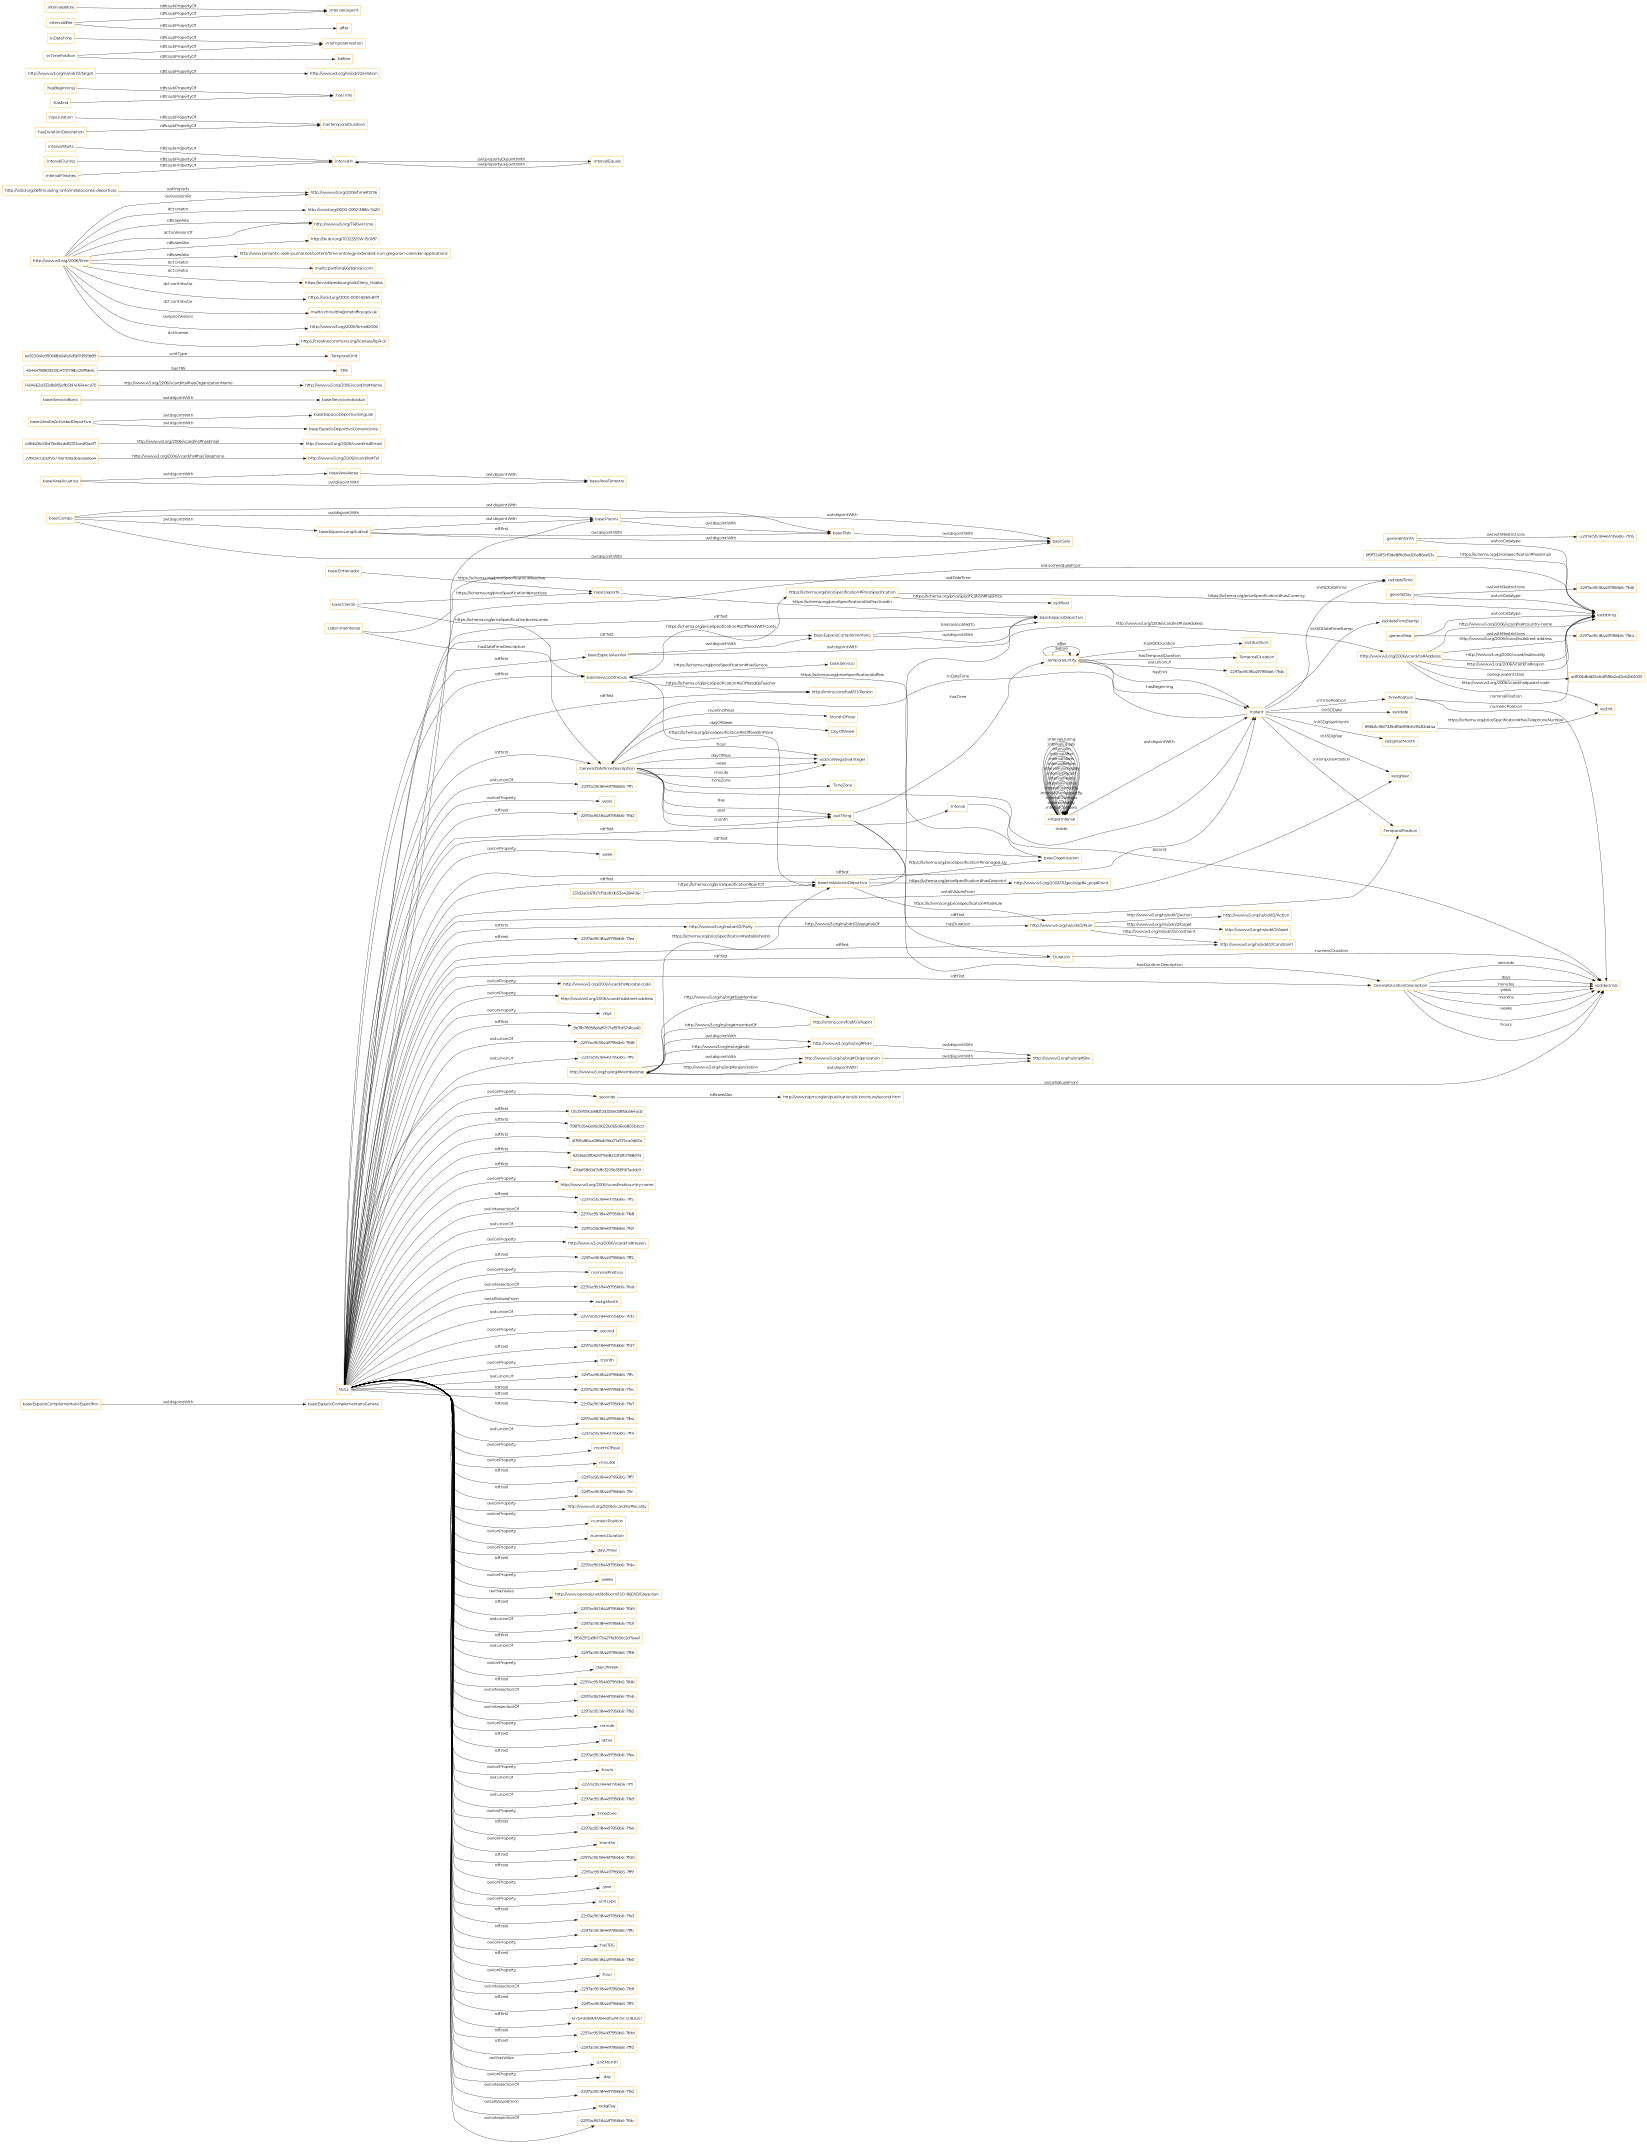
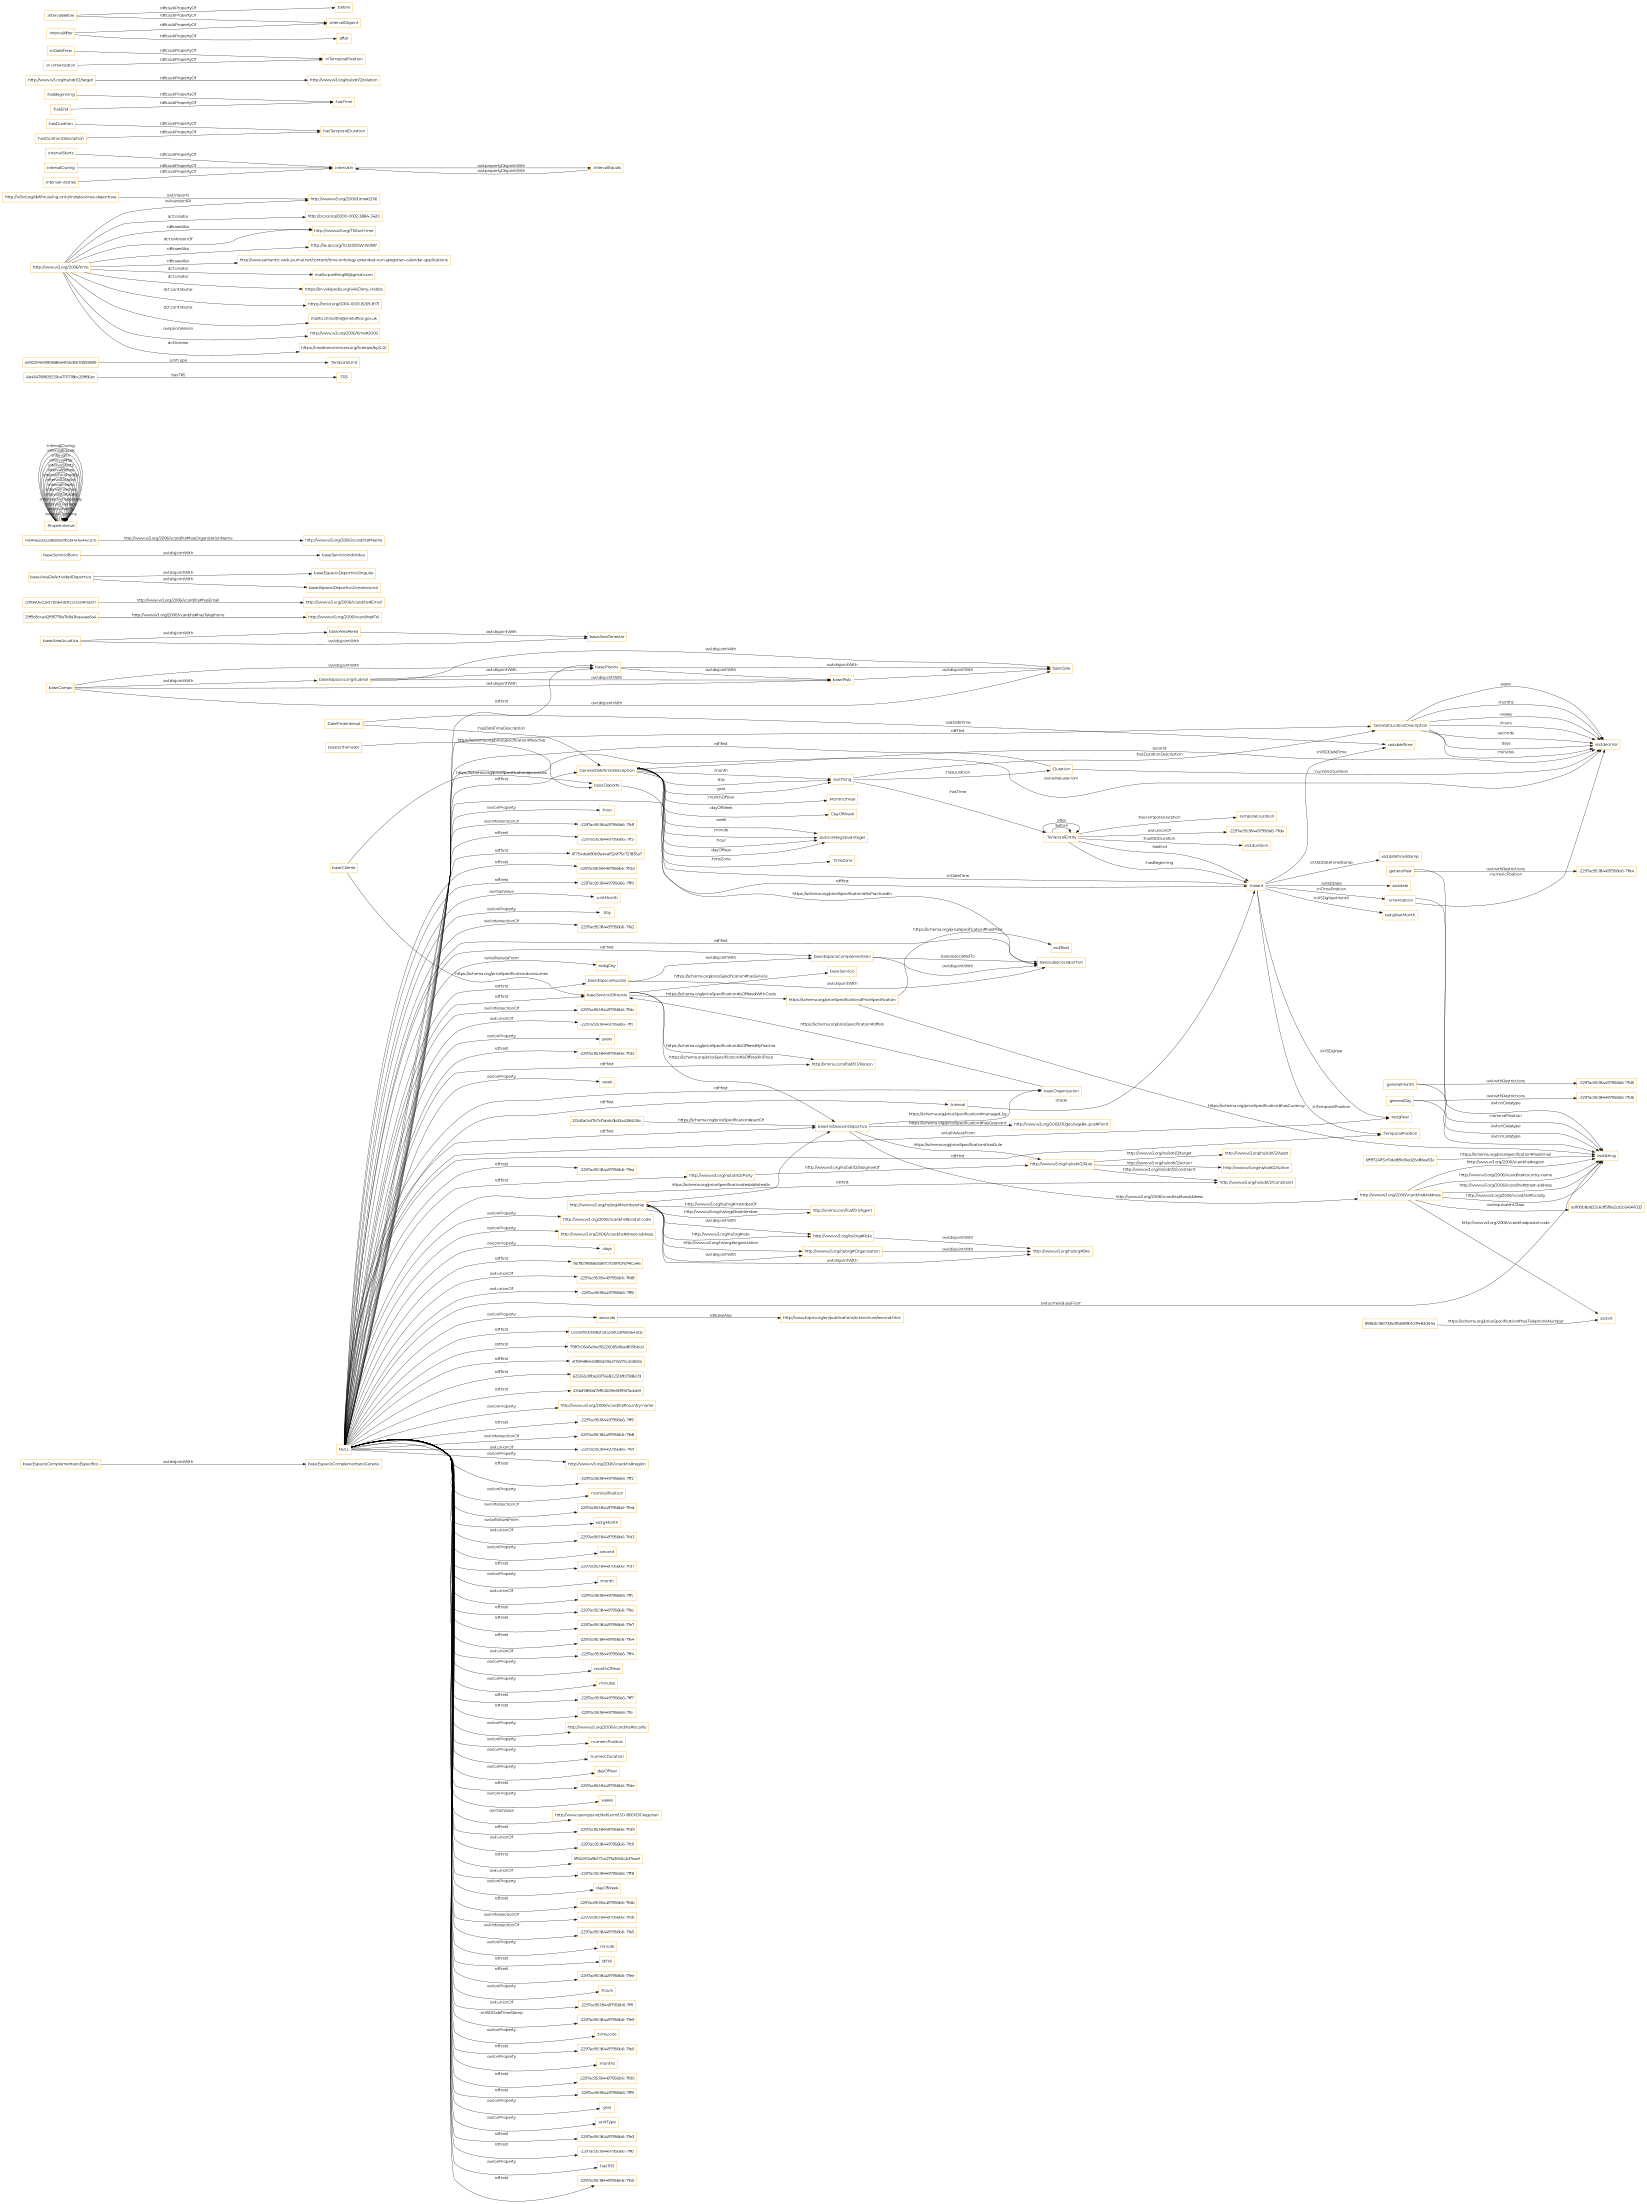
(205, 60) -> (204, 11)
(1158, 767) -> none
(501, 1795) -> (501, 2013)
